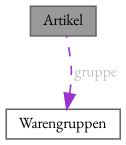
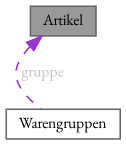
(71, 65) -> (17, 80)
